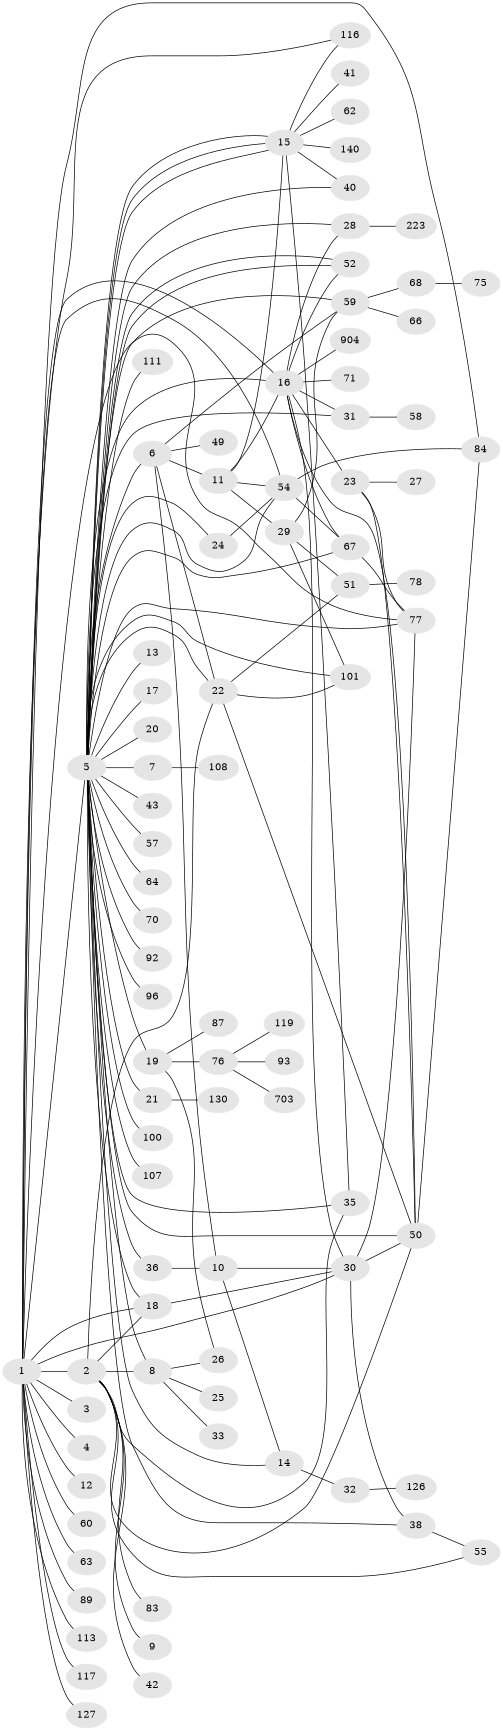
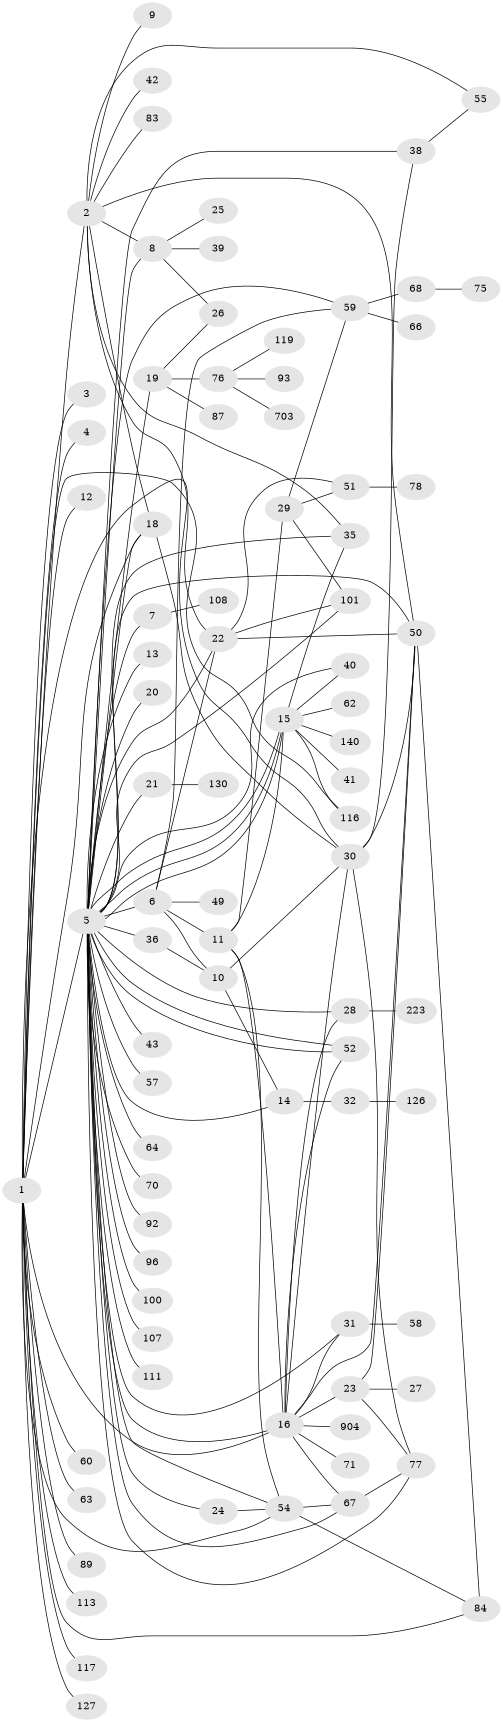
(68, 622) -> none
(153, 691) -> none
(218, 1437) -> (218, 249)
